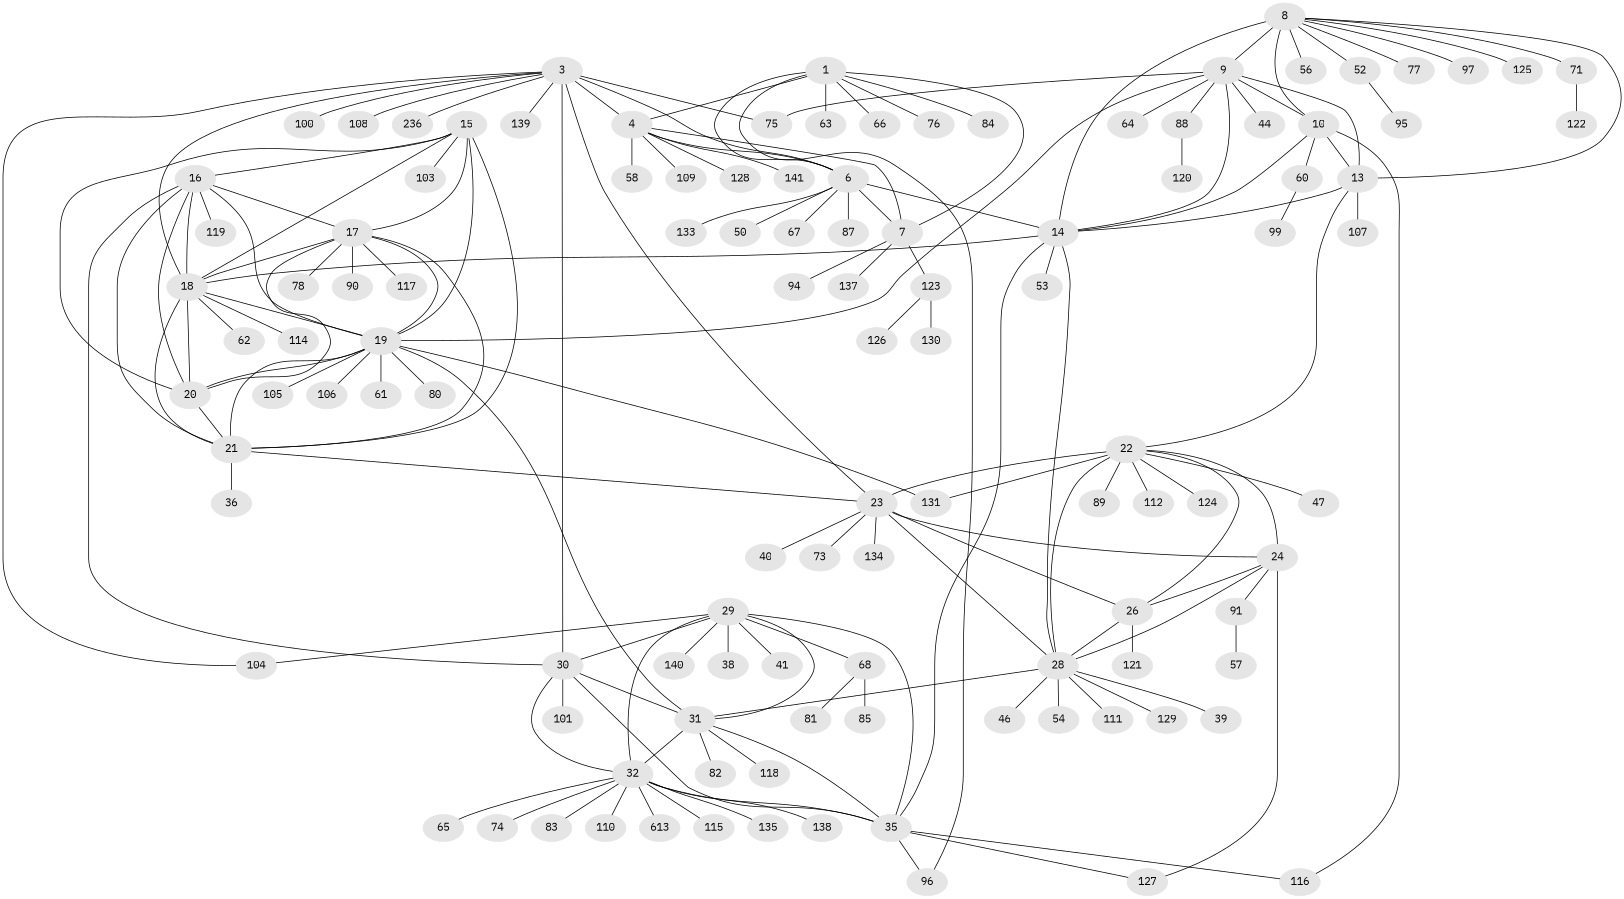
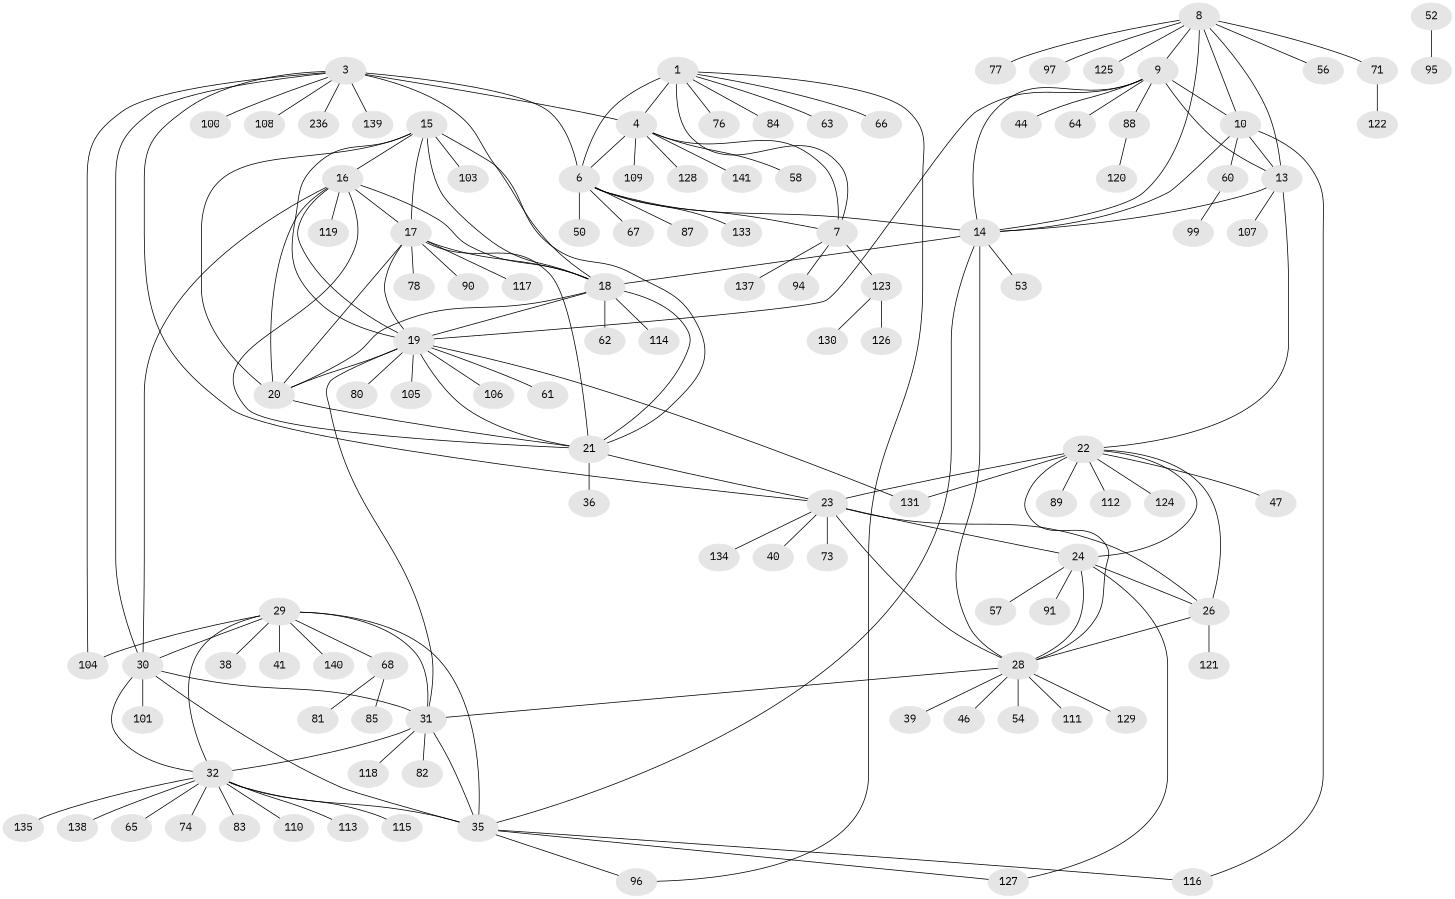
(1322, 44) -> none
(772, 125) -> none
(1236, 639) -> (1037, 585)
(660, 828) -> (348, 828)
